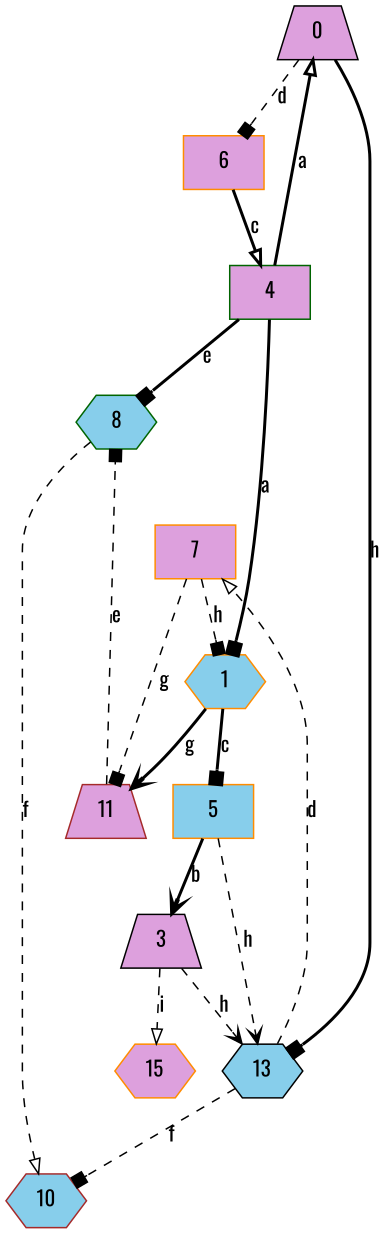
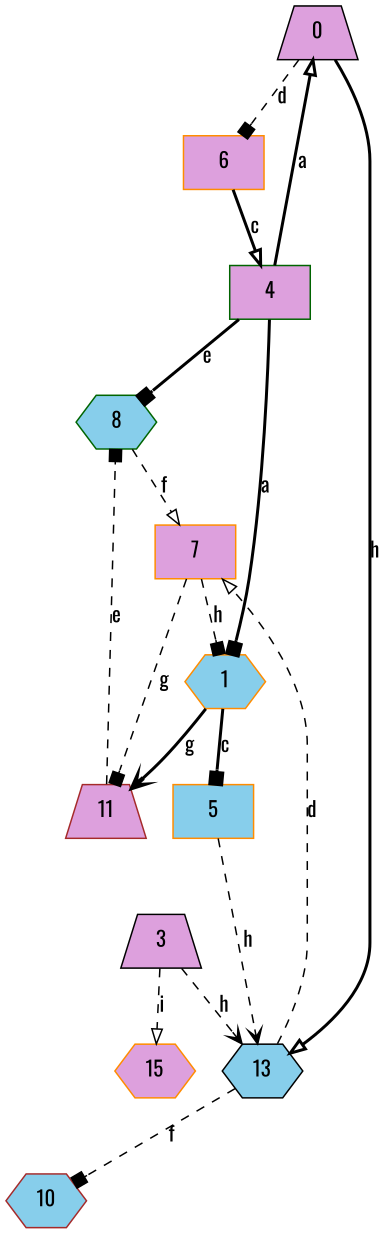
(370, 561) -> (370, 561)
(22, 789) -> (152, 481)
(190, 869) -> none
